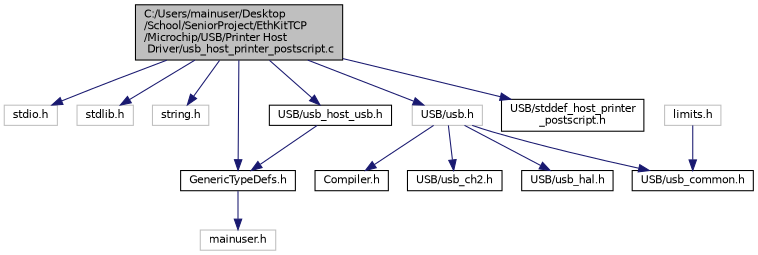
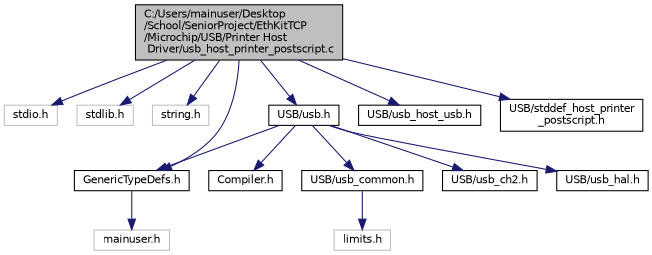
(447, 115) -> (304, 115)
(693, 143) -> (362, 205)
(289, 145) -> (223, 146)
